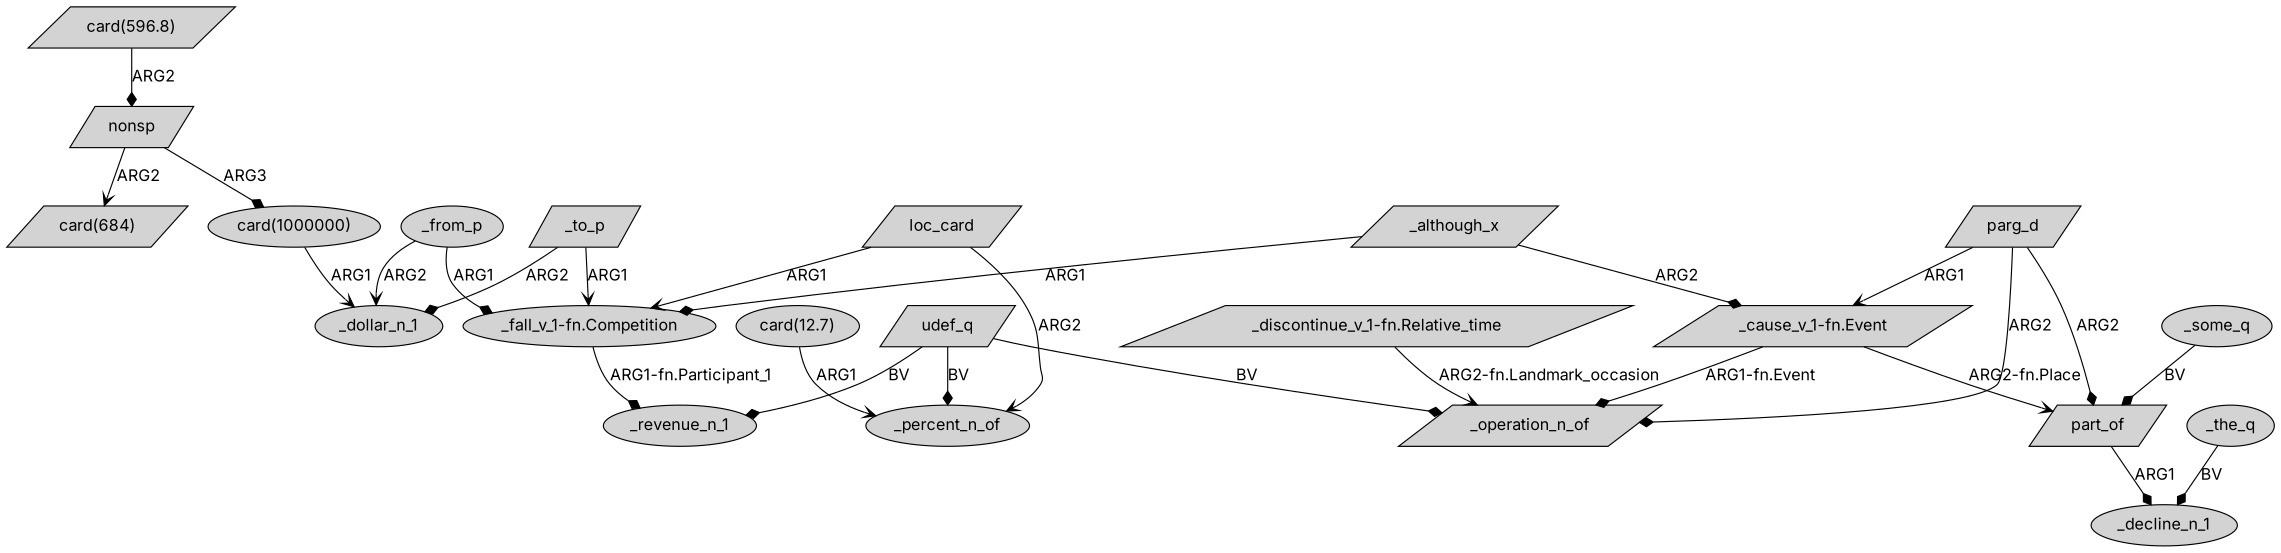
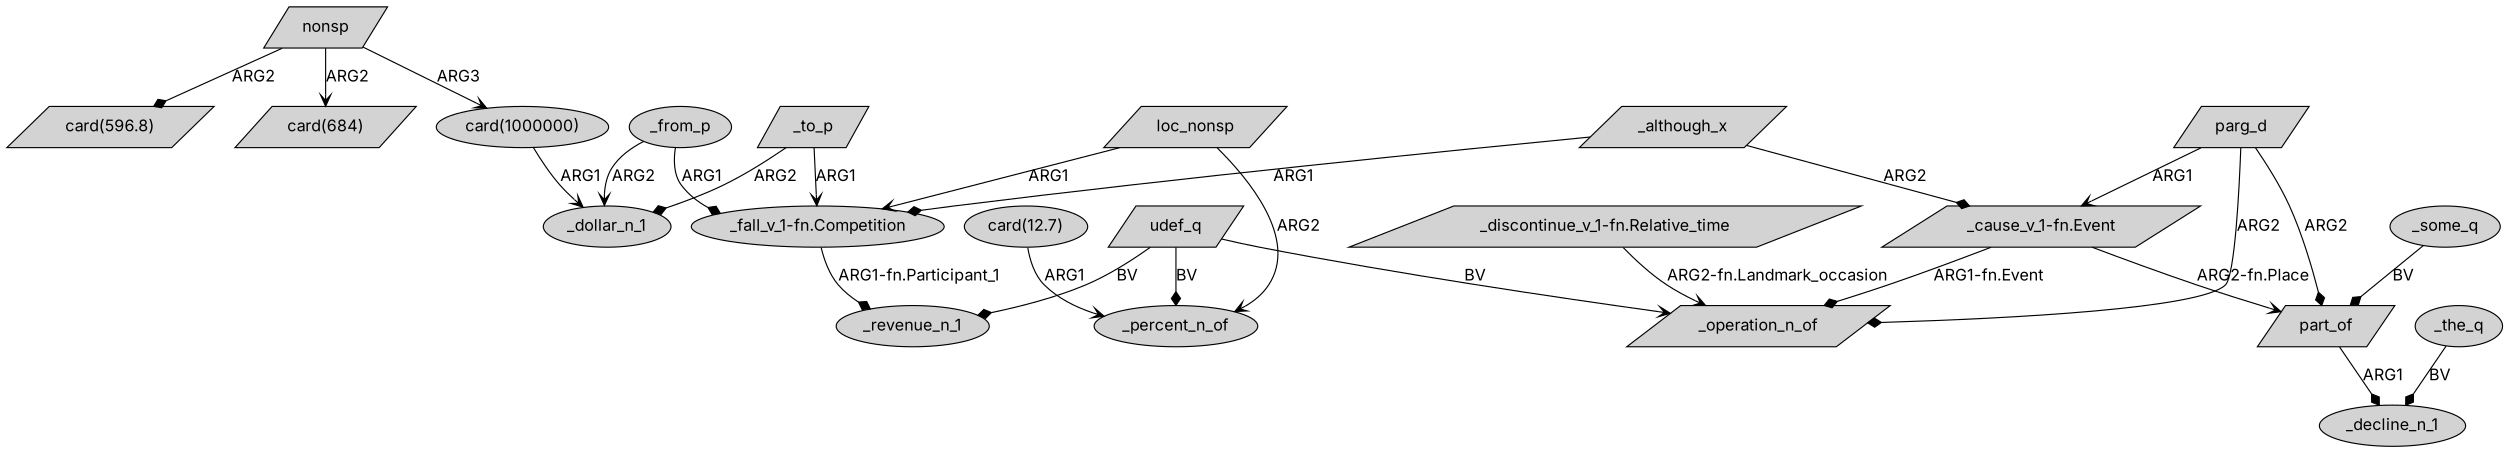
(132, 70) -> (224, 74)
(208, 174) -> (420, 75)
(942, 227) -> (1195, 127)
(1210, 378) -> (1440, 279)
